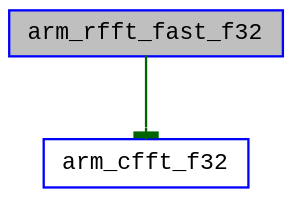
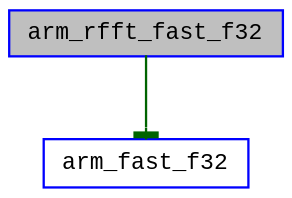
(146, 163) -> (146, 163)
